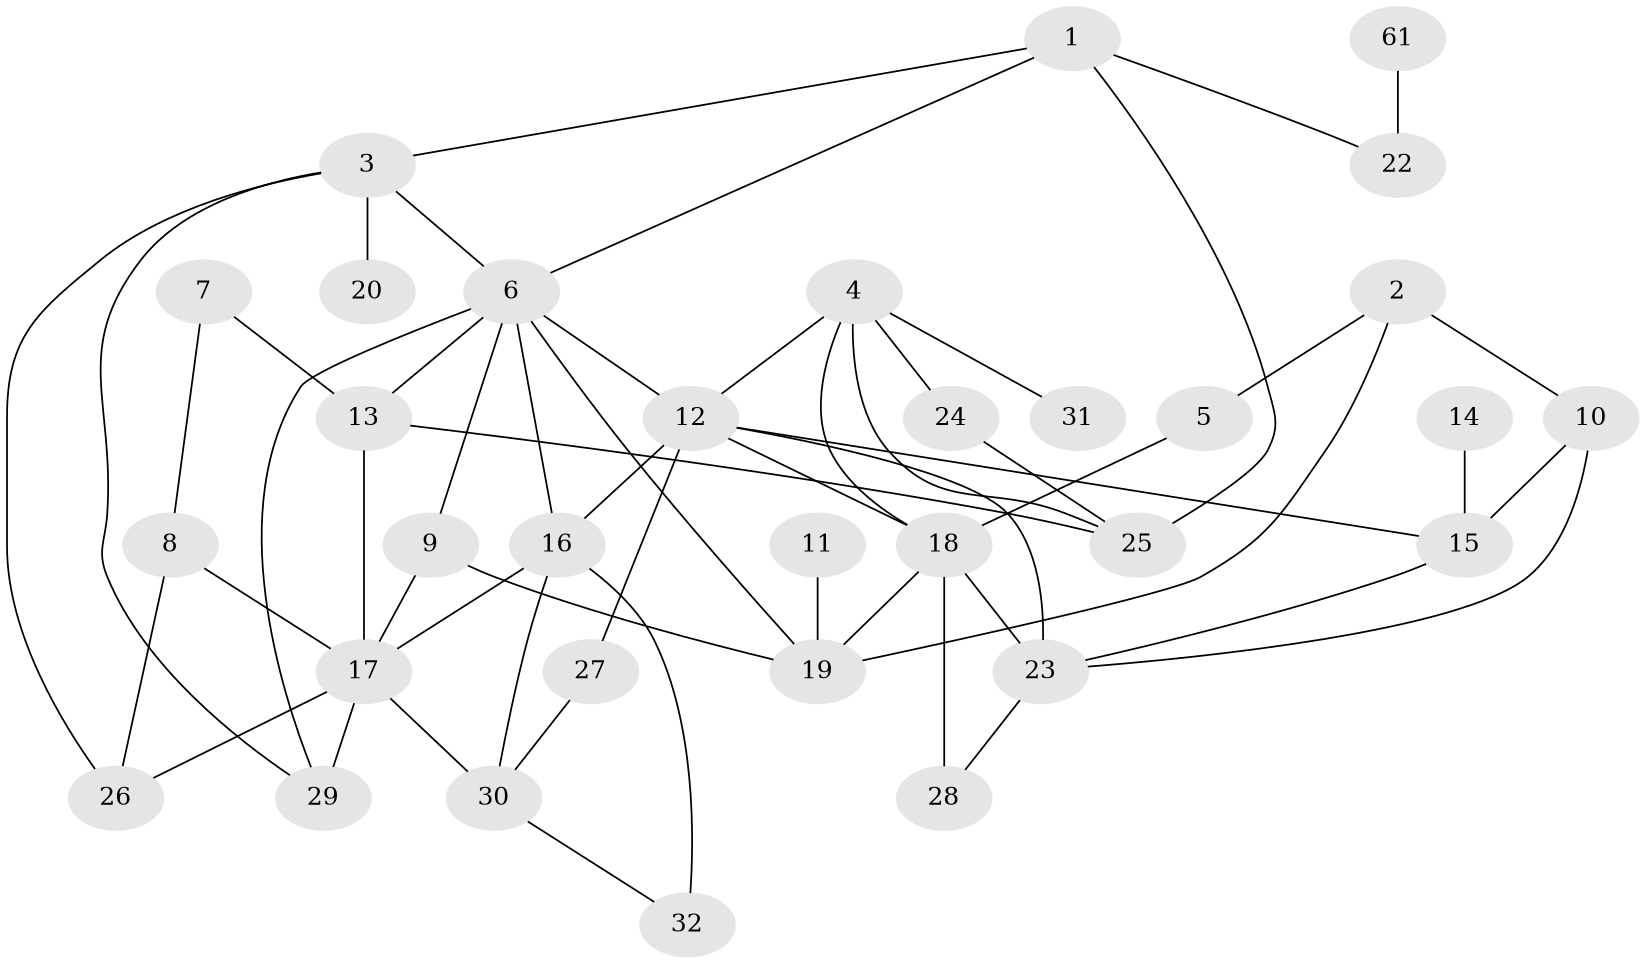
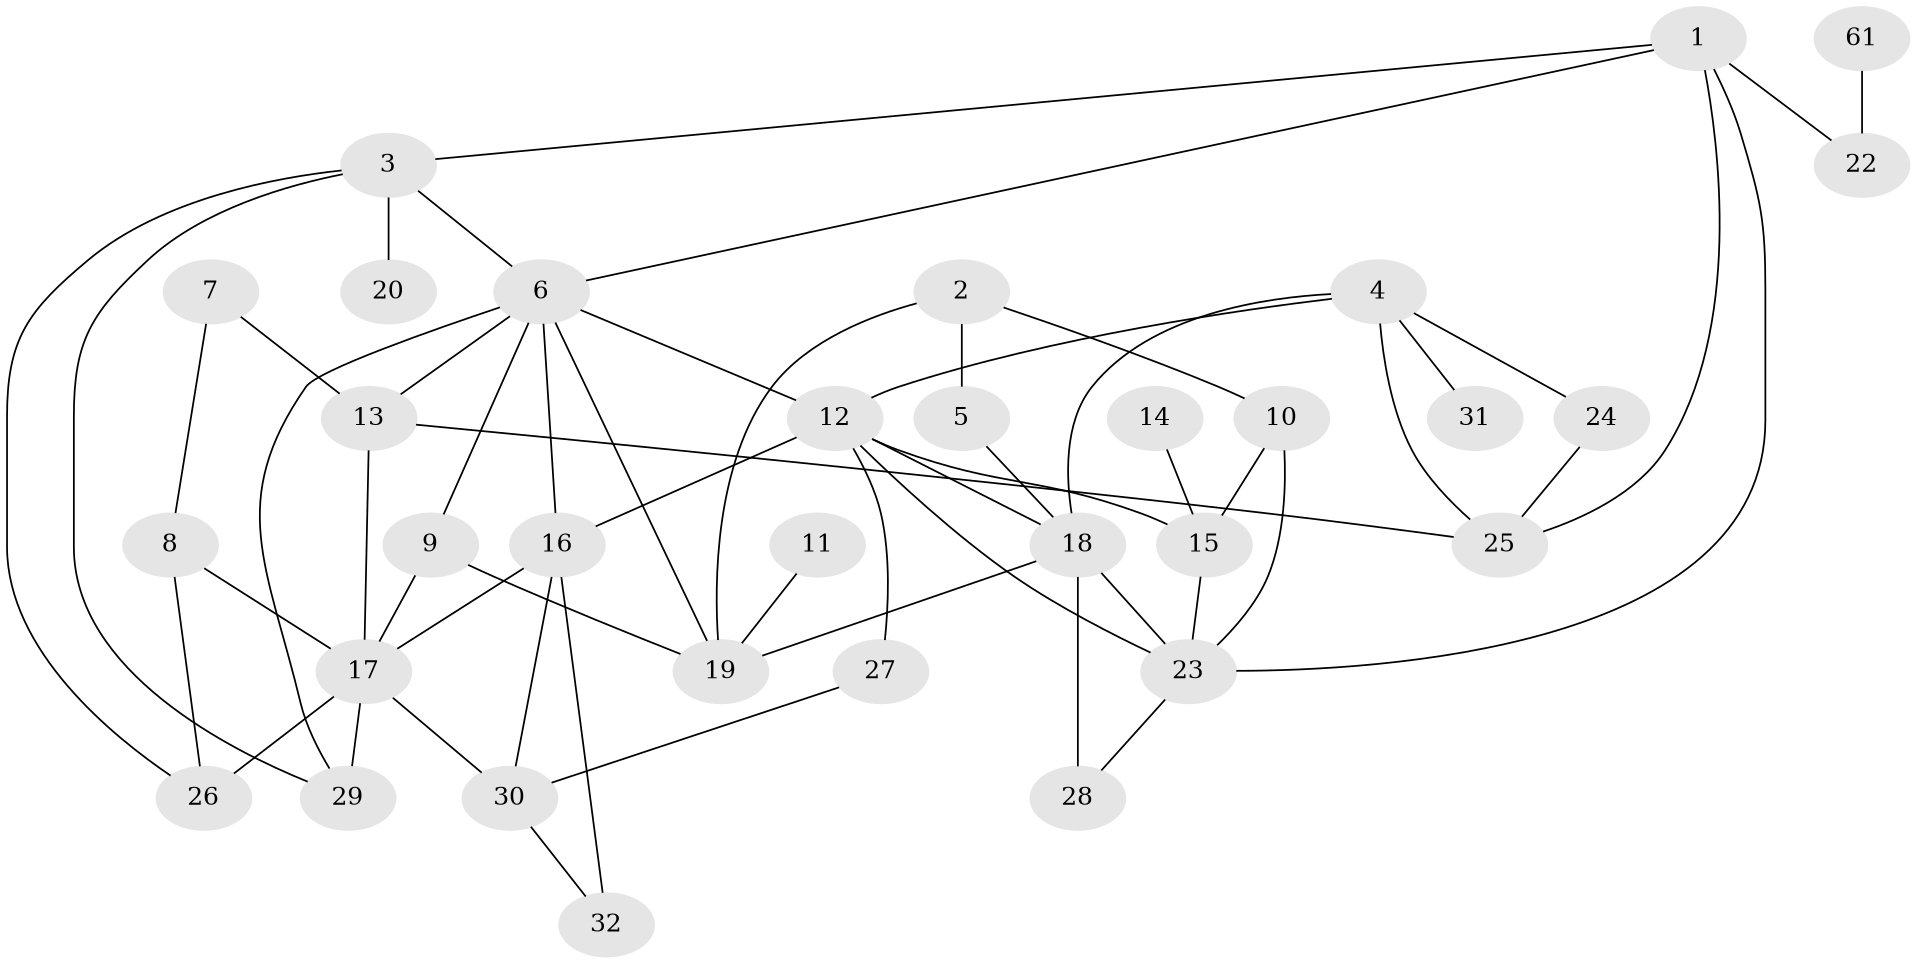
none -> (1710, 546)
